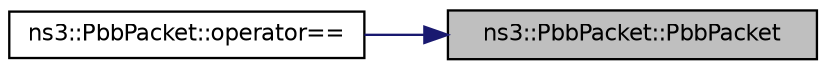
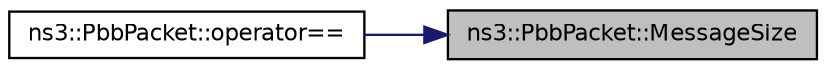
(632, 35) -> (632, 35)
